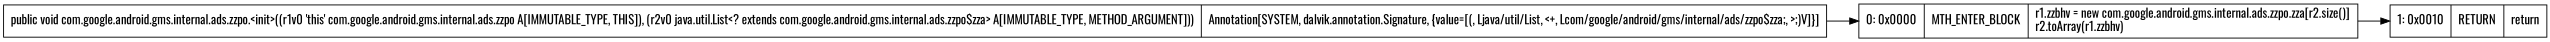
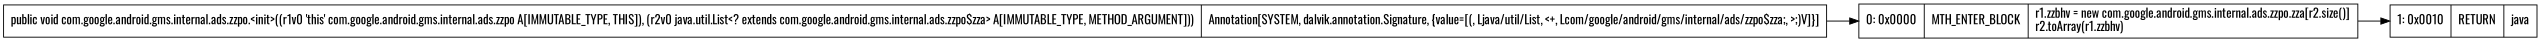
(2525, 21) -> (2520, 21)
